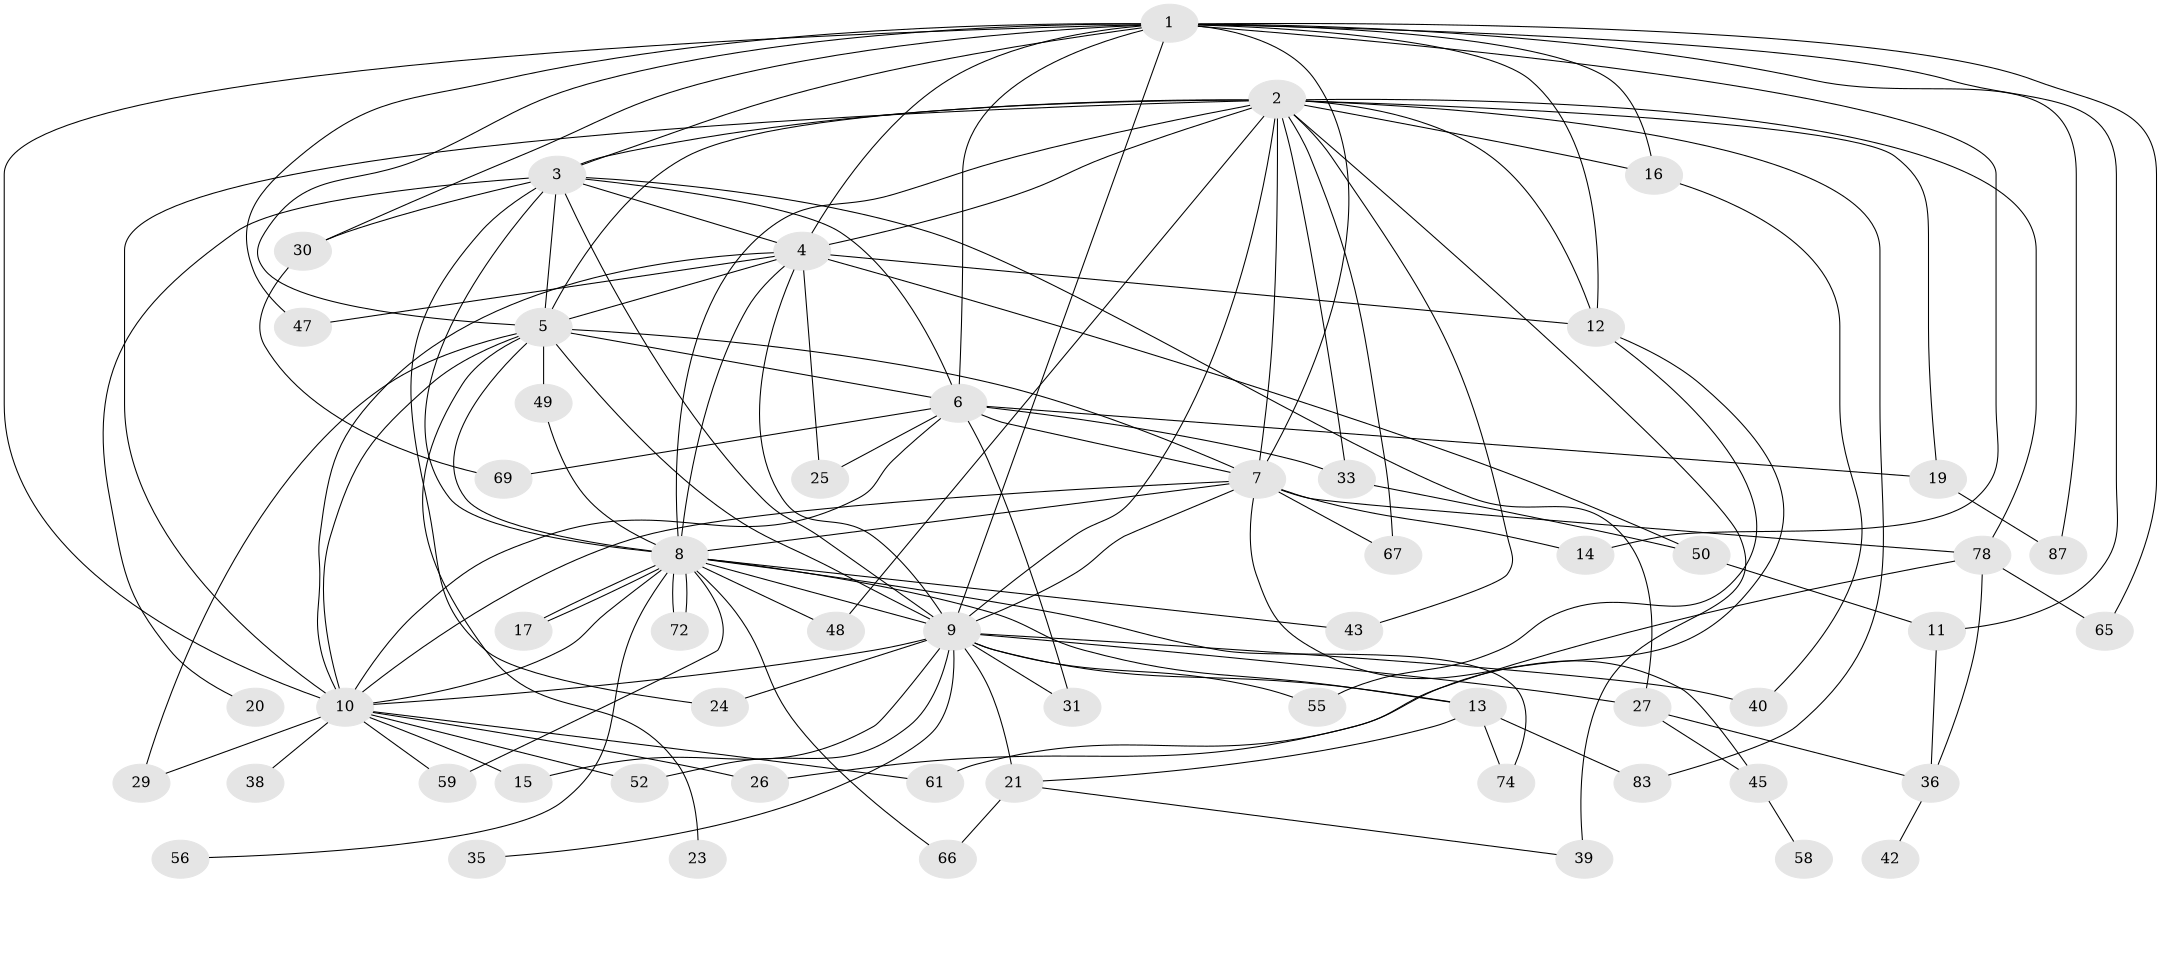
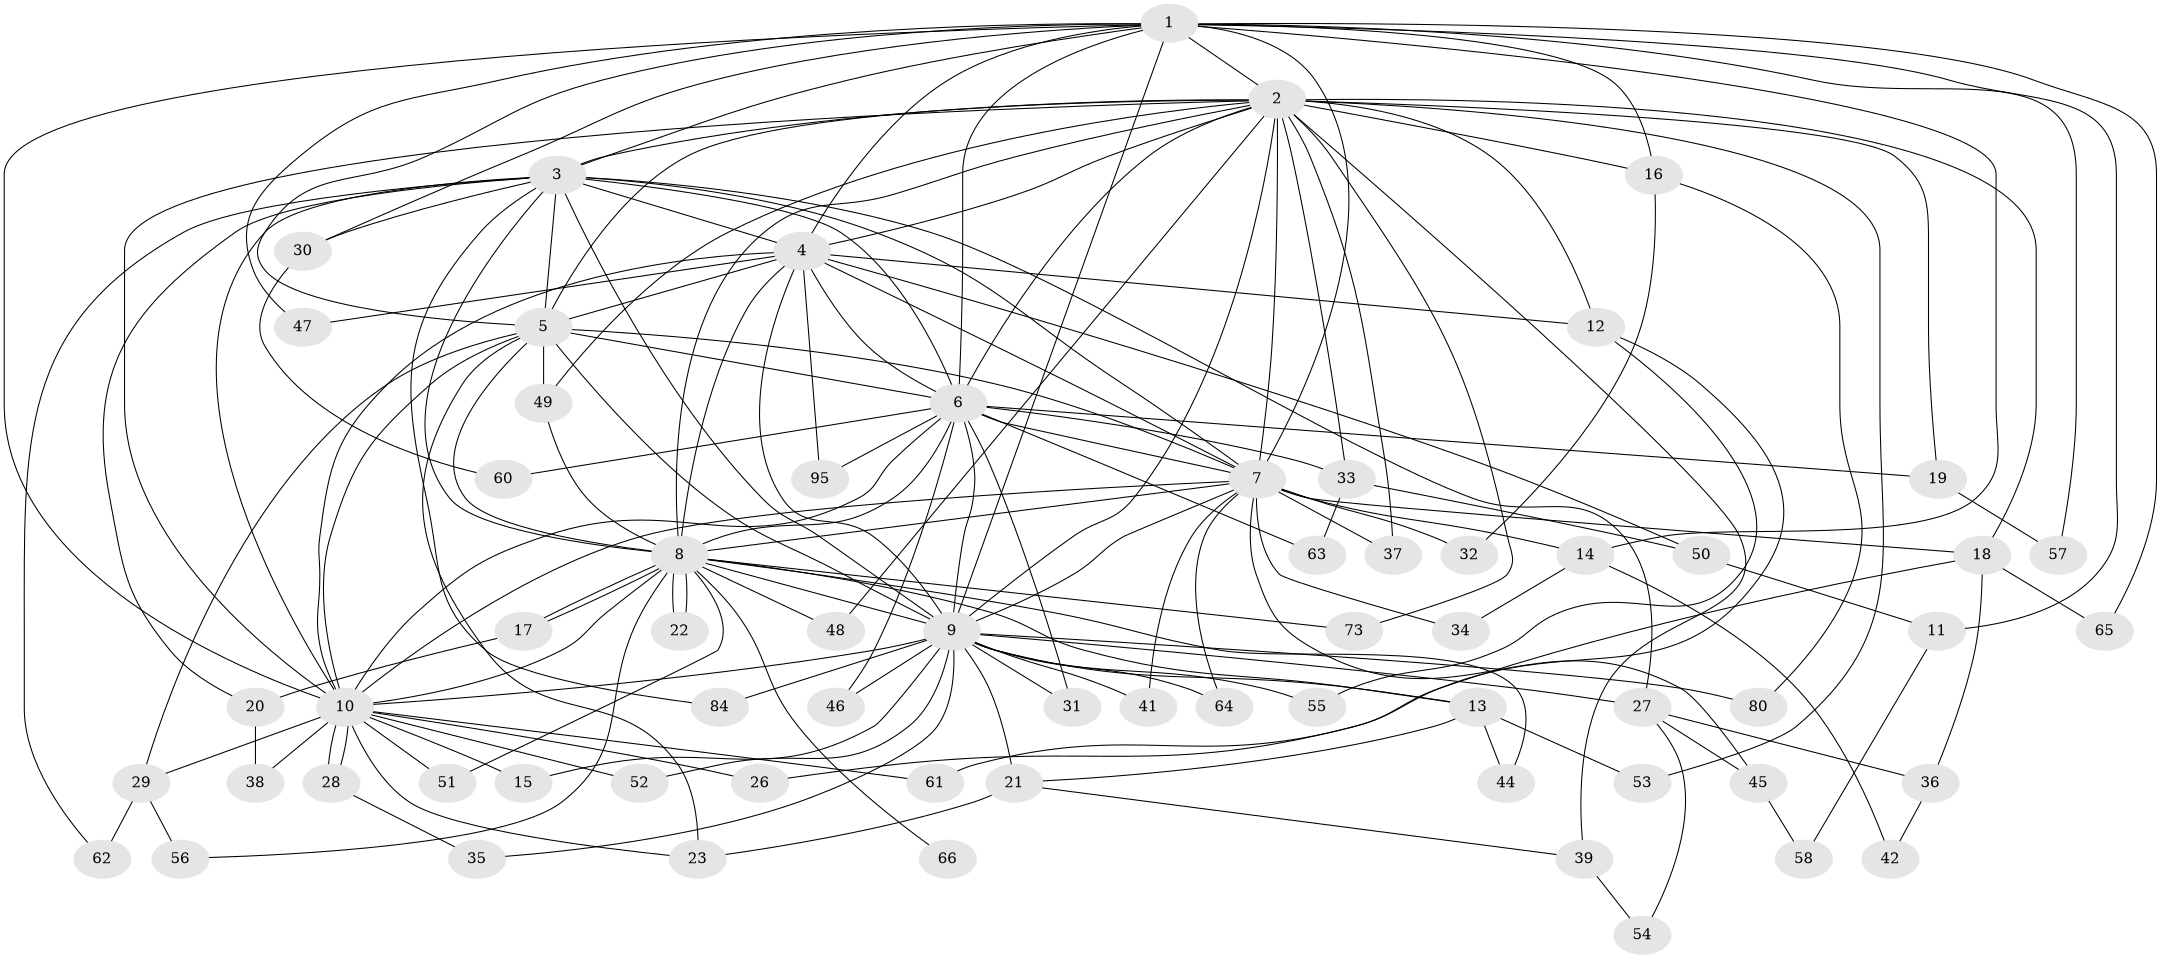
(1488, 60) -> (1223, 61)
none -> (871, 176)
none -> (1084, 218)
none -> (922, 252)
none -> (221, 332)
none -> (863, 341)
none -> (1031, 364)
(504, 479) -> (504, 479)
(820, 479) -> (820, 479)
none -> (972, 508)
none -> (855, 517)
none -> (1317, 555)
(1393, 555) -> (1393, 555)
none -> (1469, 555)
(1982, 555) -> (1982, 555)
(2058, 555) -> (2058, 555)
(680, 631) -> (680, 631)
(1354, 631) -> (1354, 631)
none -> (1461, 631)
none -> (382, 667)
none -> (1779, 672)
(720, 707) -> (720, 707)
none -> (836, 707)
none -> (1148, 707)
none -> (1224, 707)
(1759, 707) -> (1759, 707)
(1934, 707) -> (1870, 745)
none -> (255, 748)
none -> (331, 783)
(448, 783) -> (448, 783)
(1506, 783) -> (1506, 783)
(1642, 783) -> (1642, 783)
none -> (161, 821)
(981, 821) -> (860, 831)
none -> (472, 825)
none -> (102, 859)
none -> (1642, 935)
